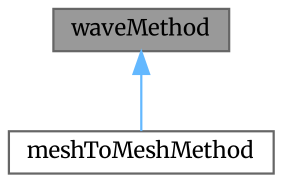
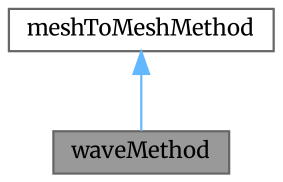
(141, 103) -> (141, 103)
